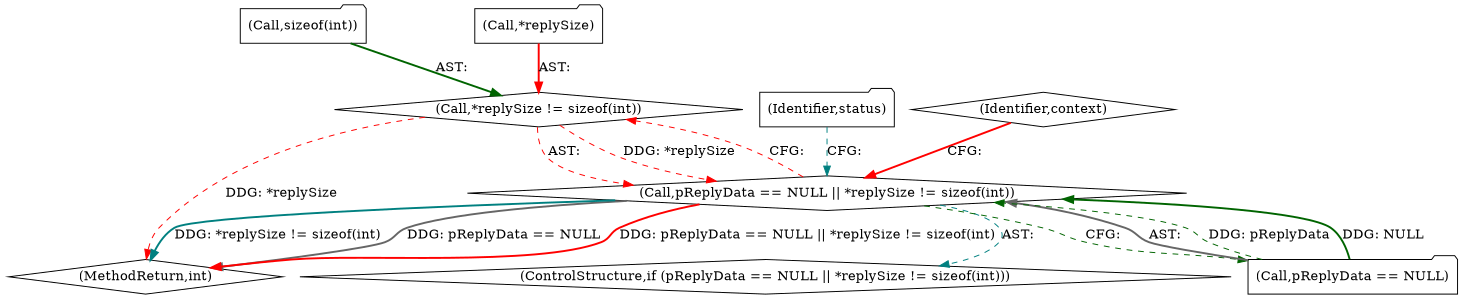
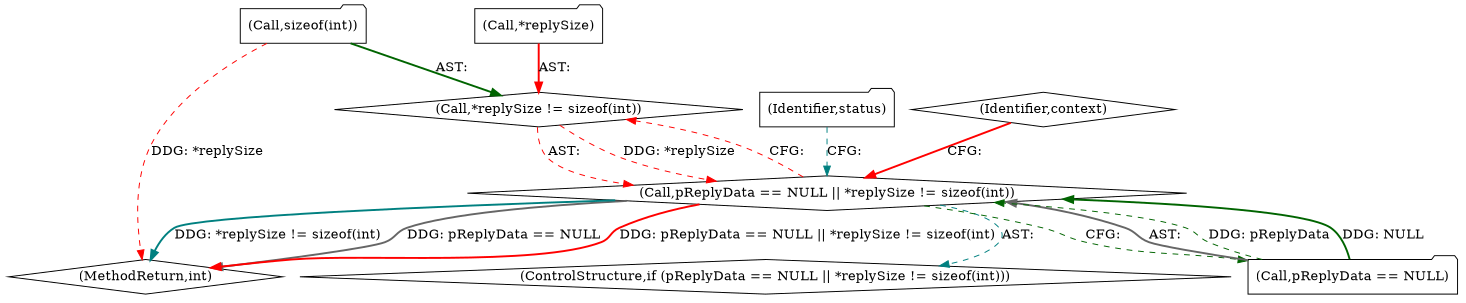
(271, 156) -> (164, 124)
